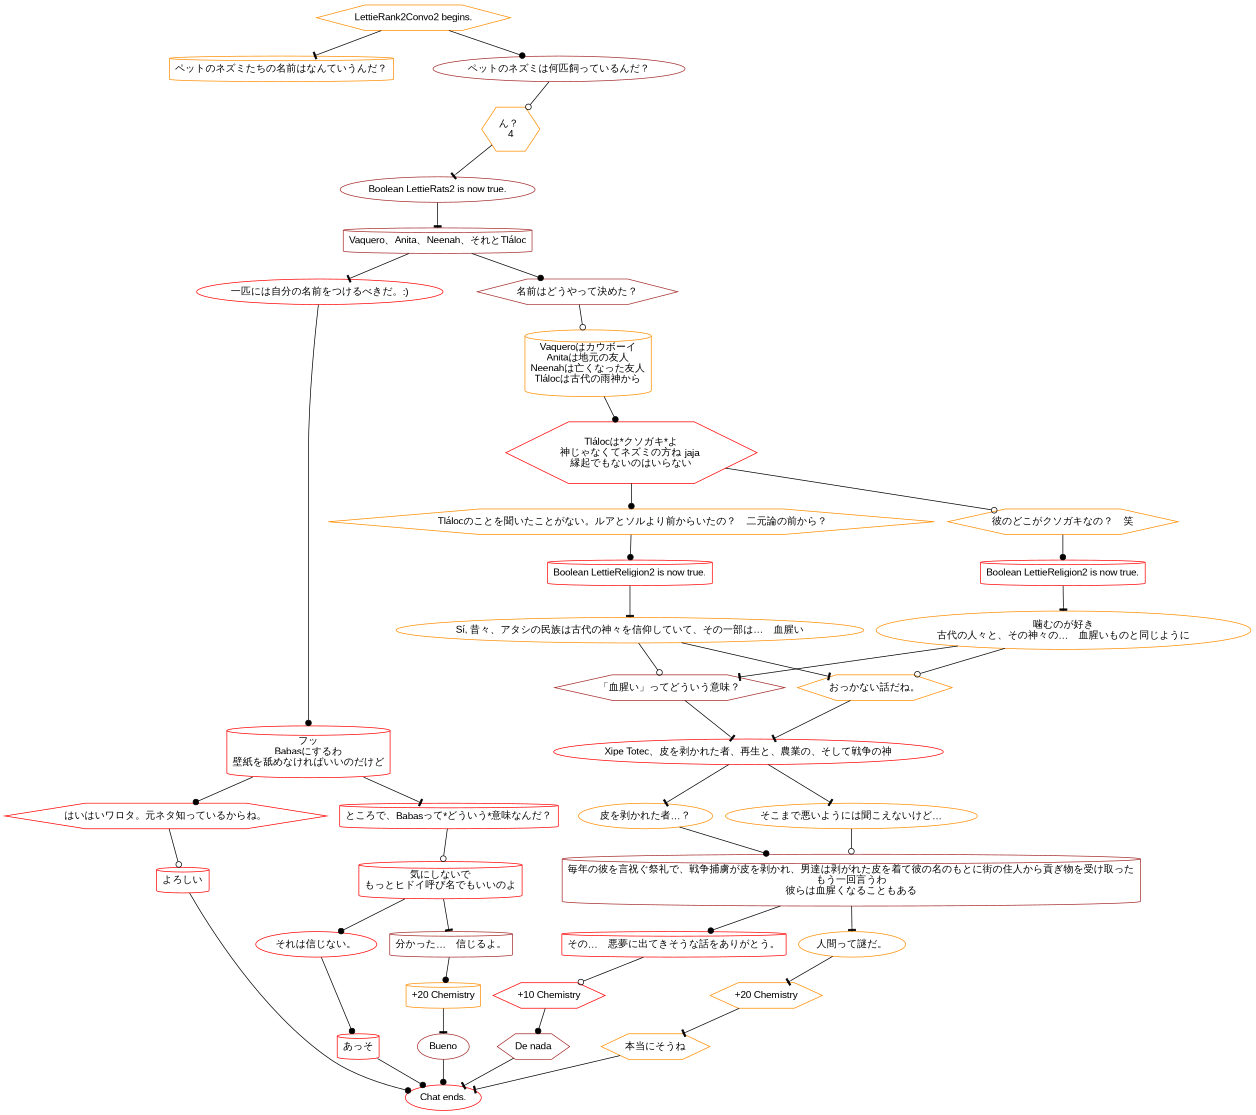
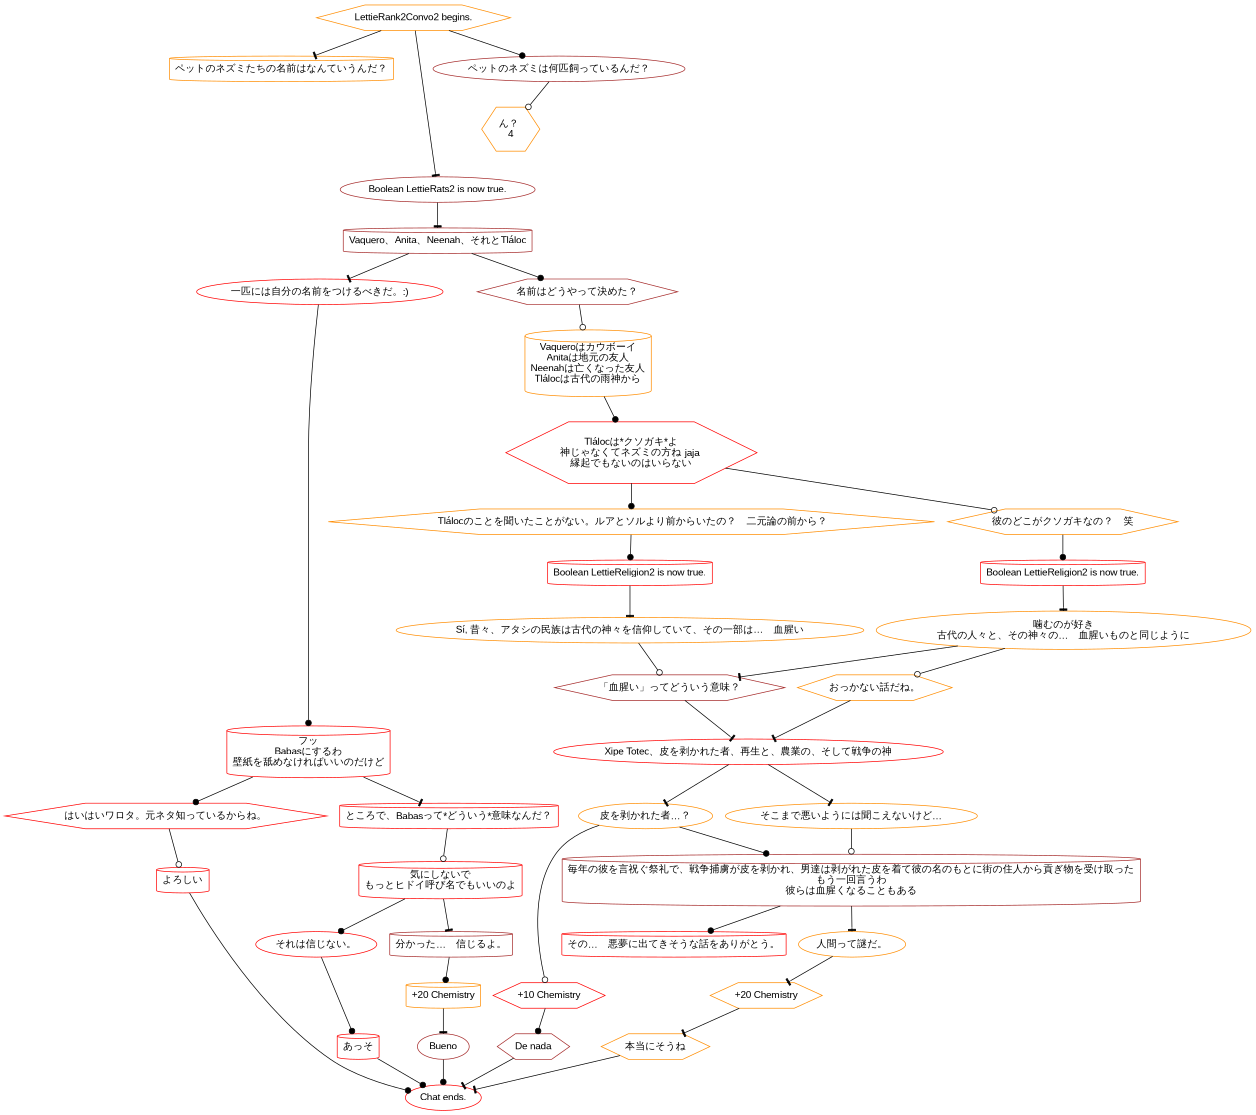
(474, 160) -> (425, 102)
(754, 659) -> none
(614, 969) -> (541, 888)
